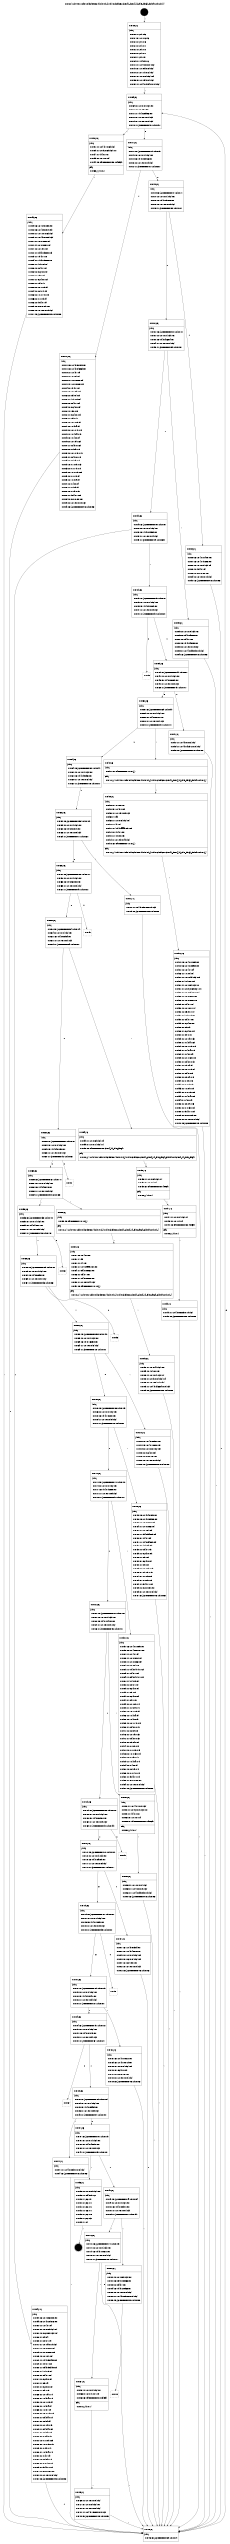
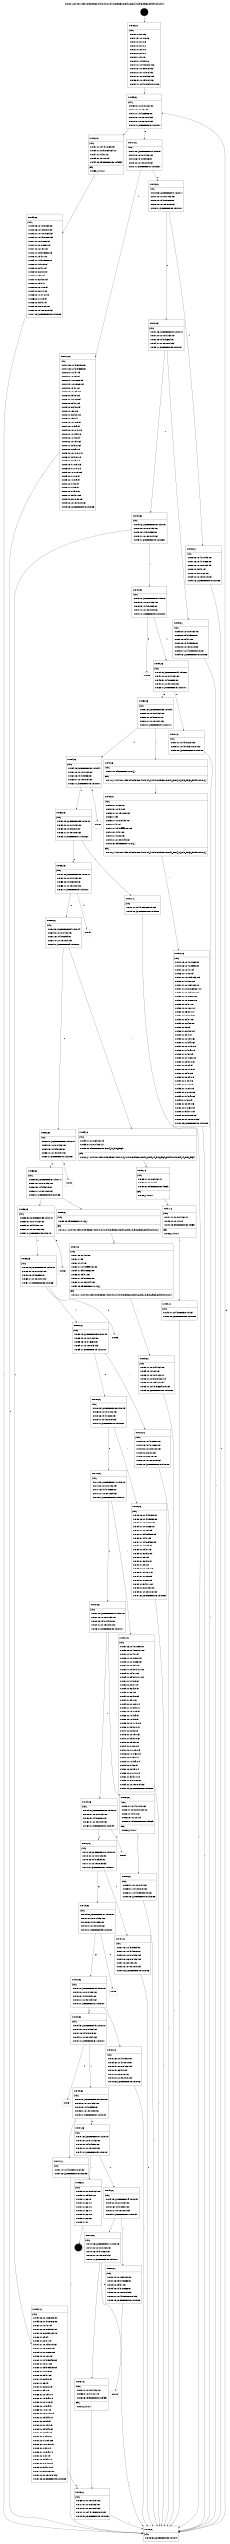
none -> (98, 825)
(69, 2524) -> (72, 2479)
